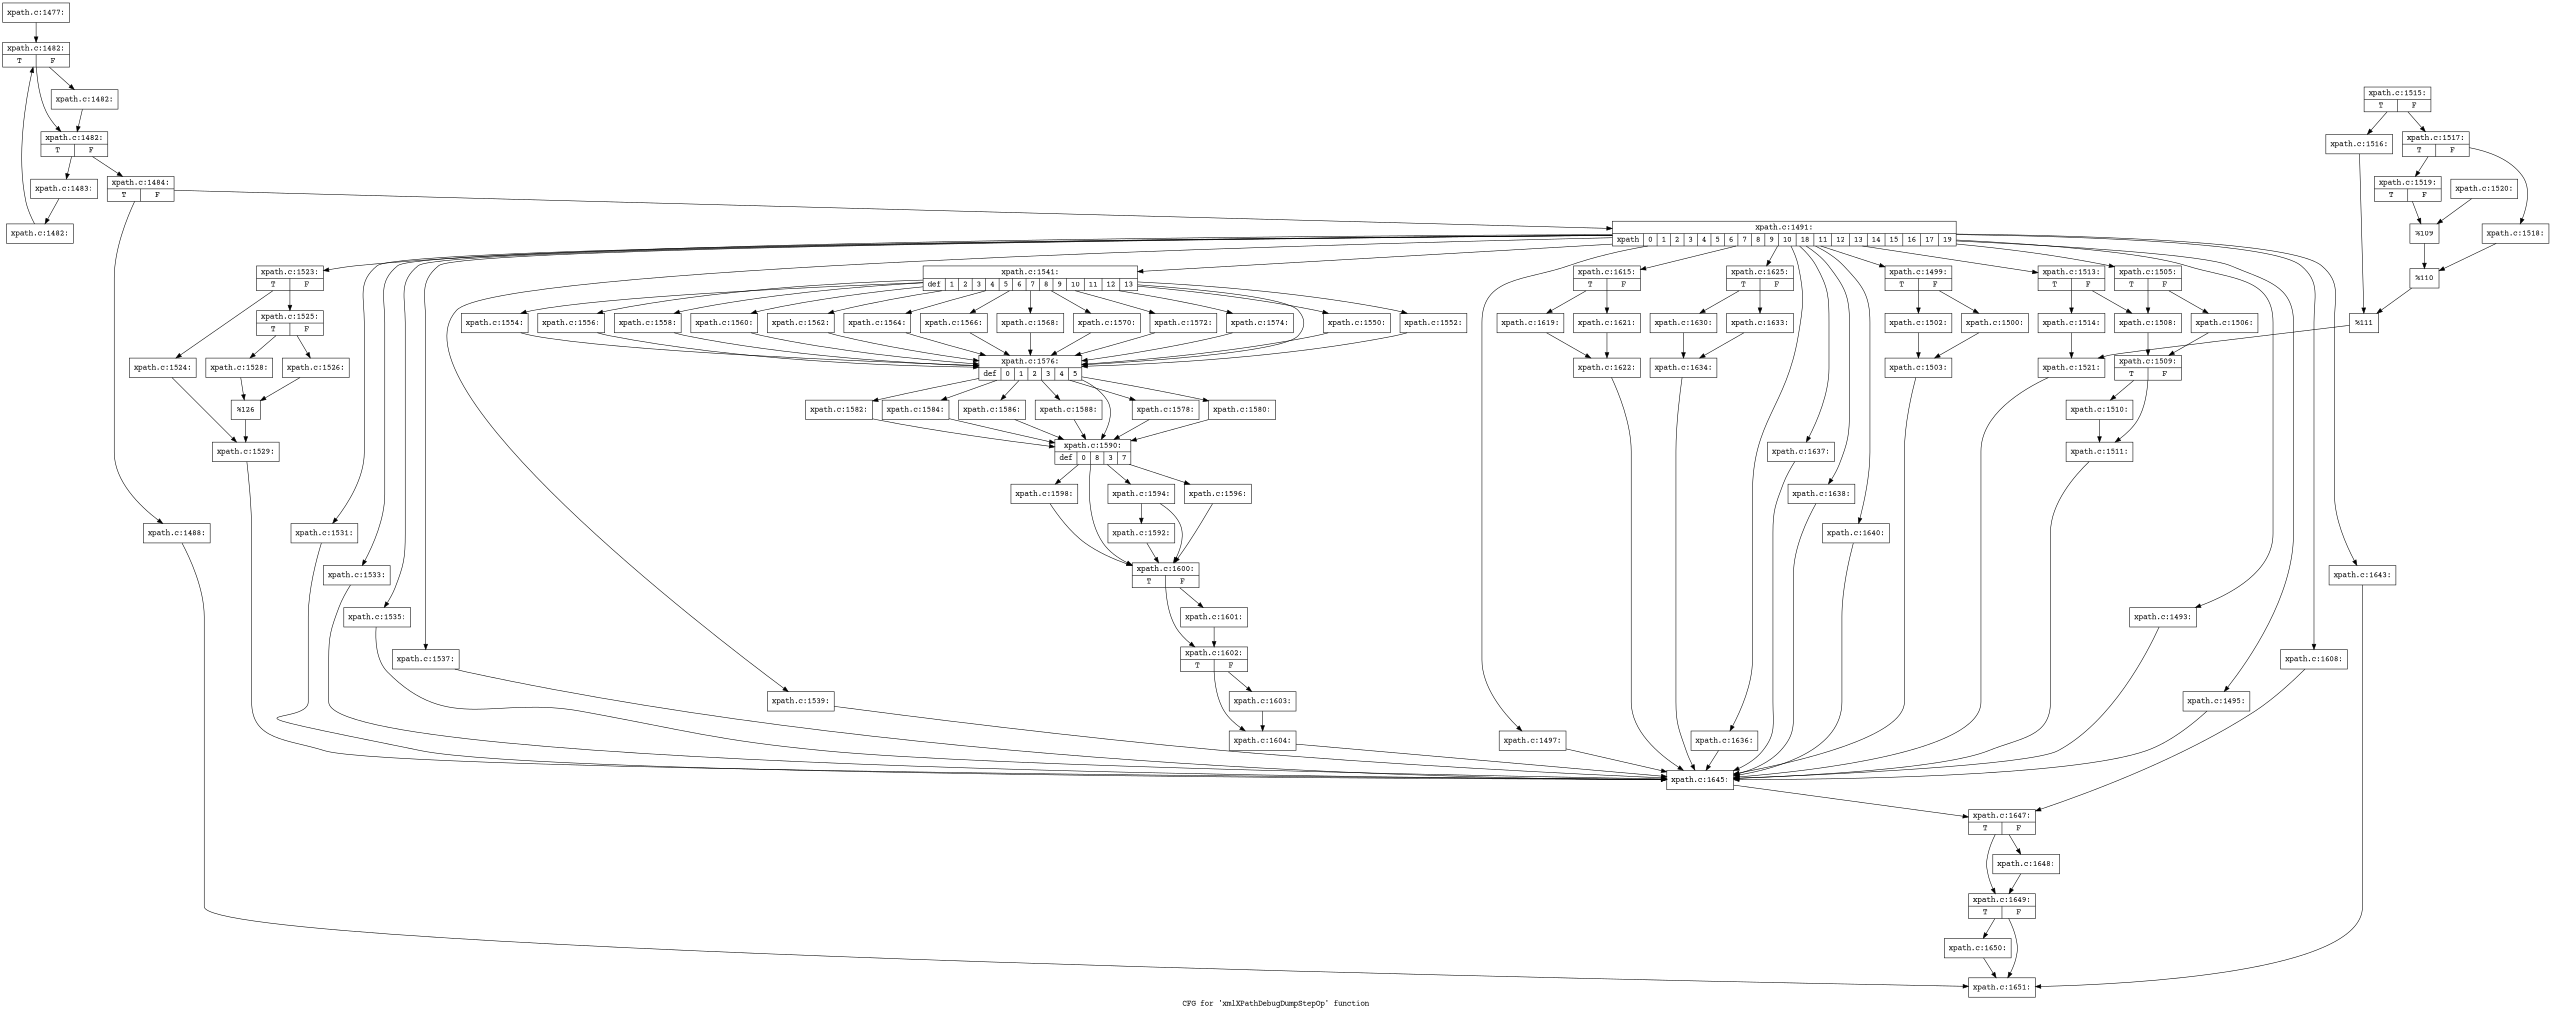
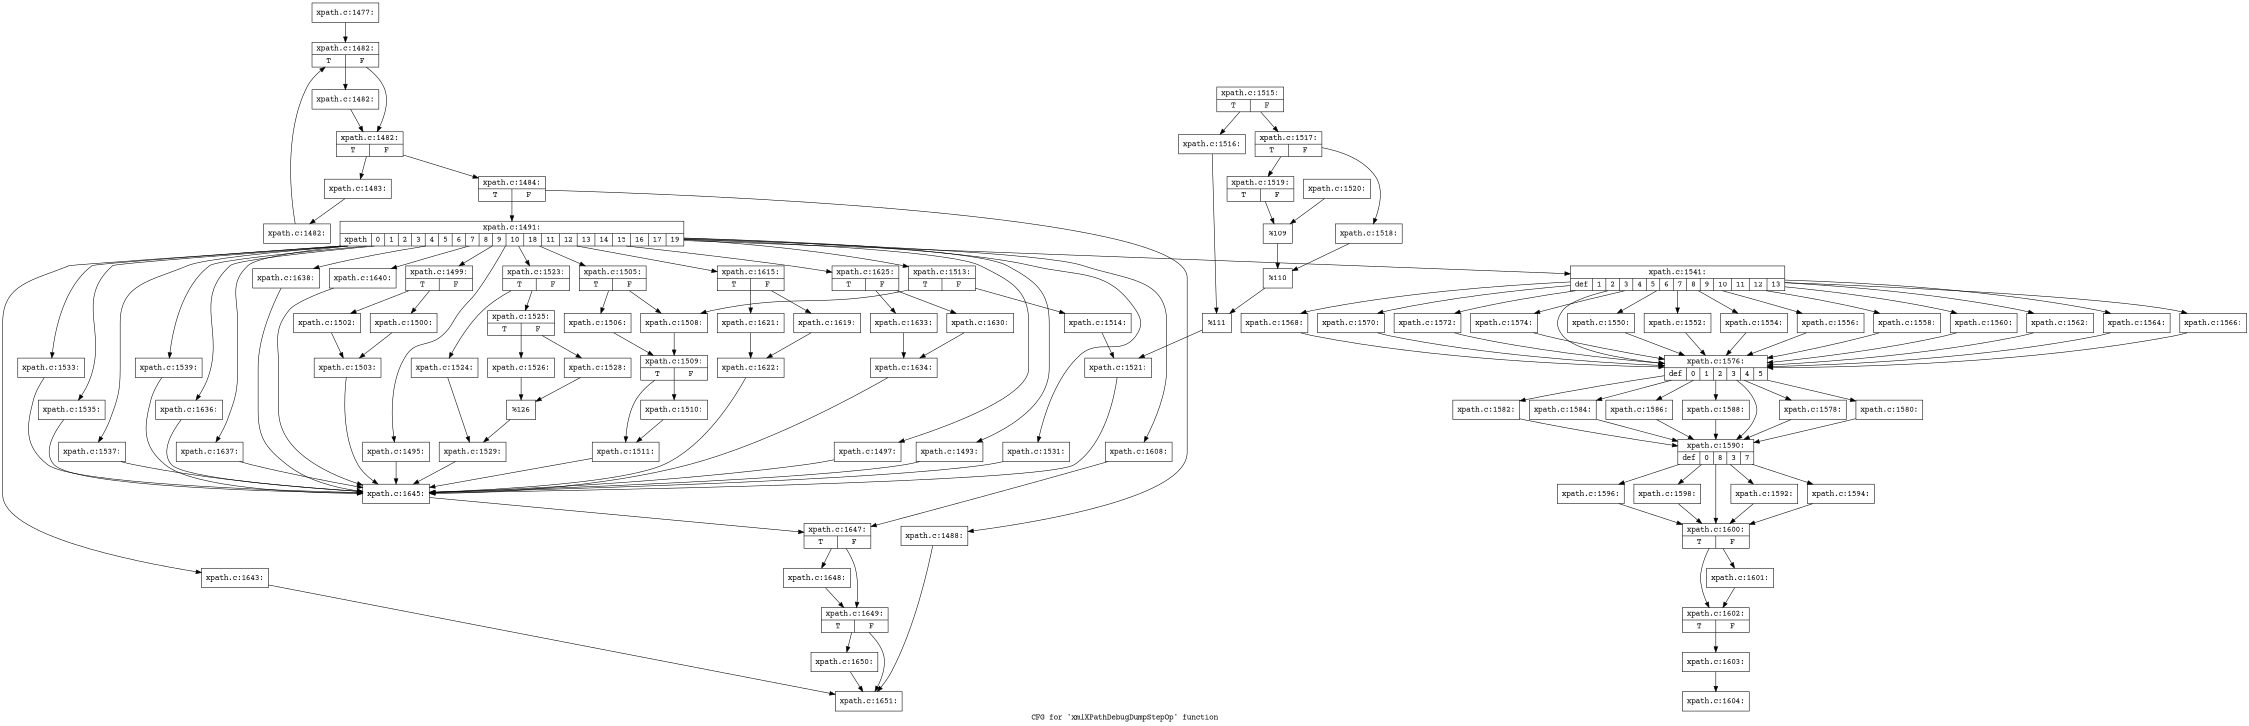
(1141, 511) -> (1740, 472)
(1220, 703) -> none
(1479, 760) -> none
